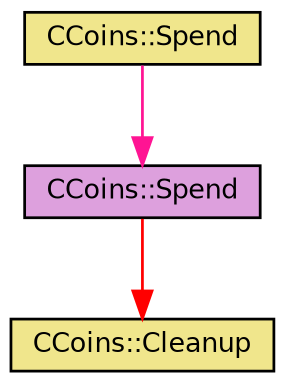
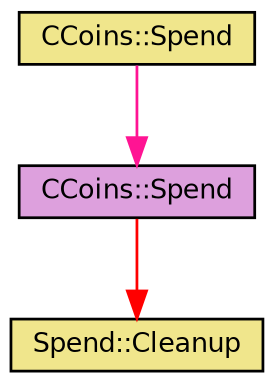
(142, 345) -> (137, 345)
